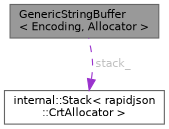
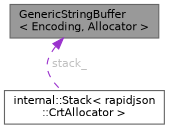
(92, 58) -> (48, 70)
